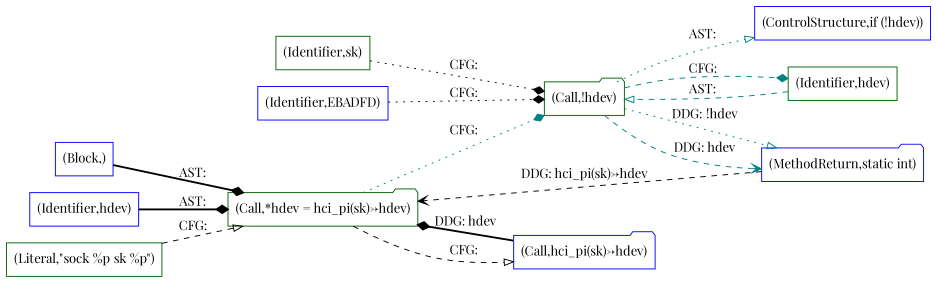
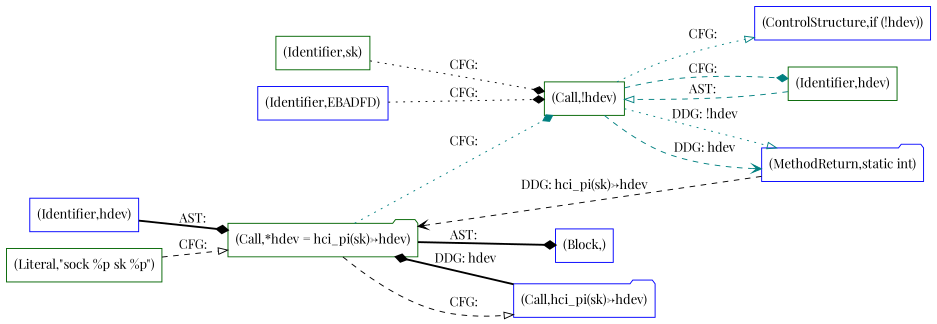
(705, 35) -> (705, 35)
(584, 99) -> (584, 99)
(173, 178) -> (481, 243)
